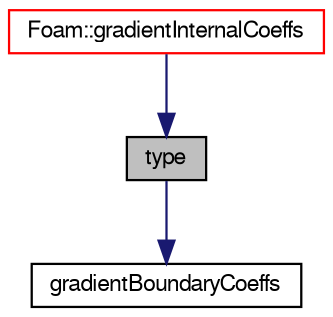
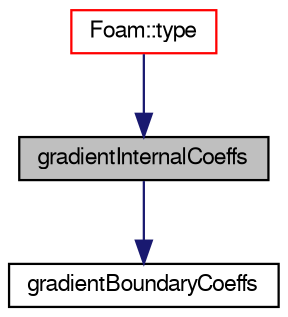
(166, 32) -> (144, 32)
(166, 159) -> (144, 159)
